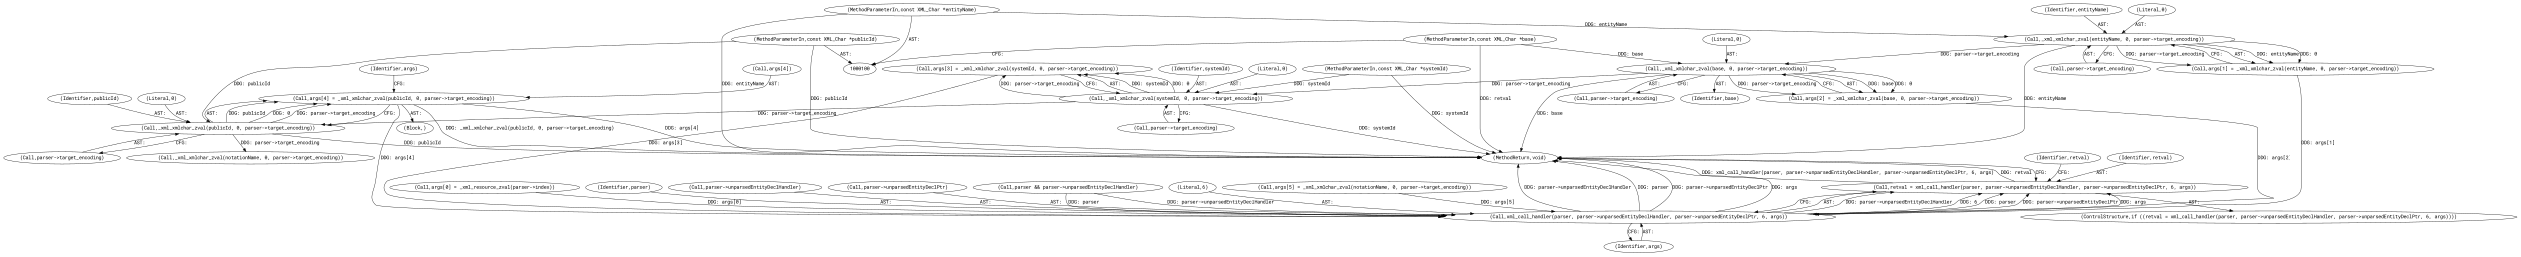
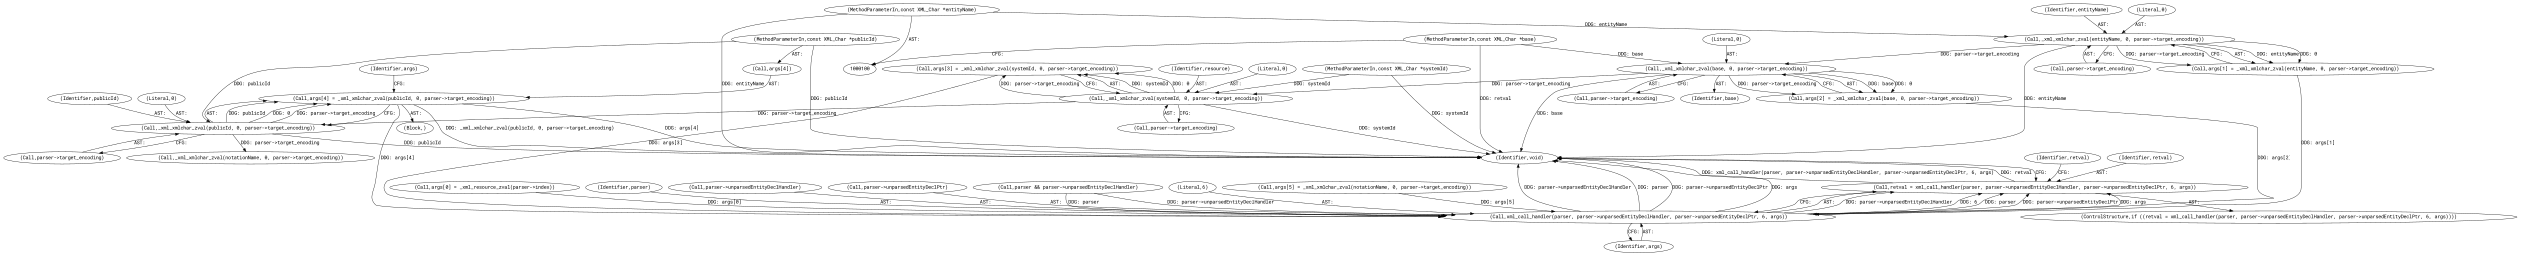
(837, 54) -> (791, 52)
(1201, 69) -> (1201, 69)
(1520, 158) -> (1520, 158)
